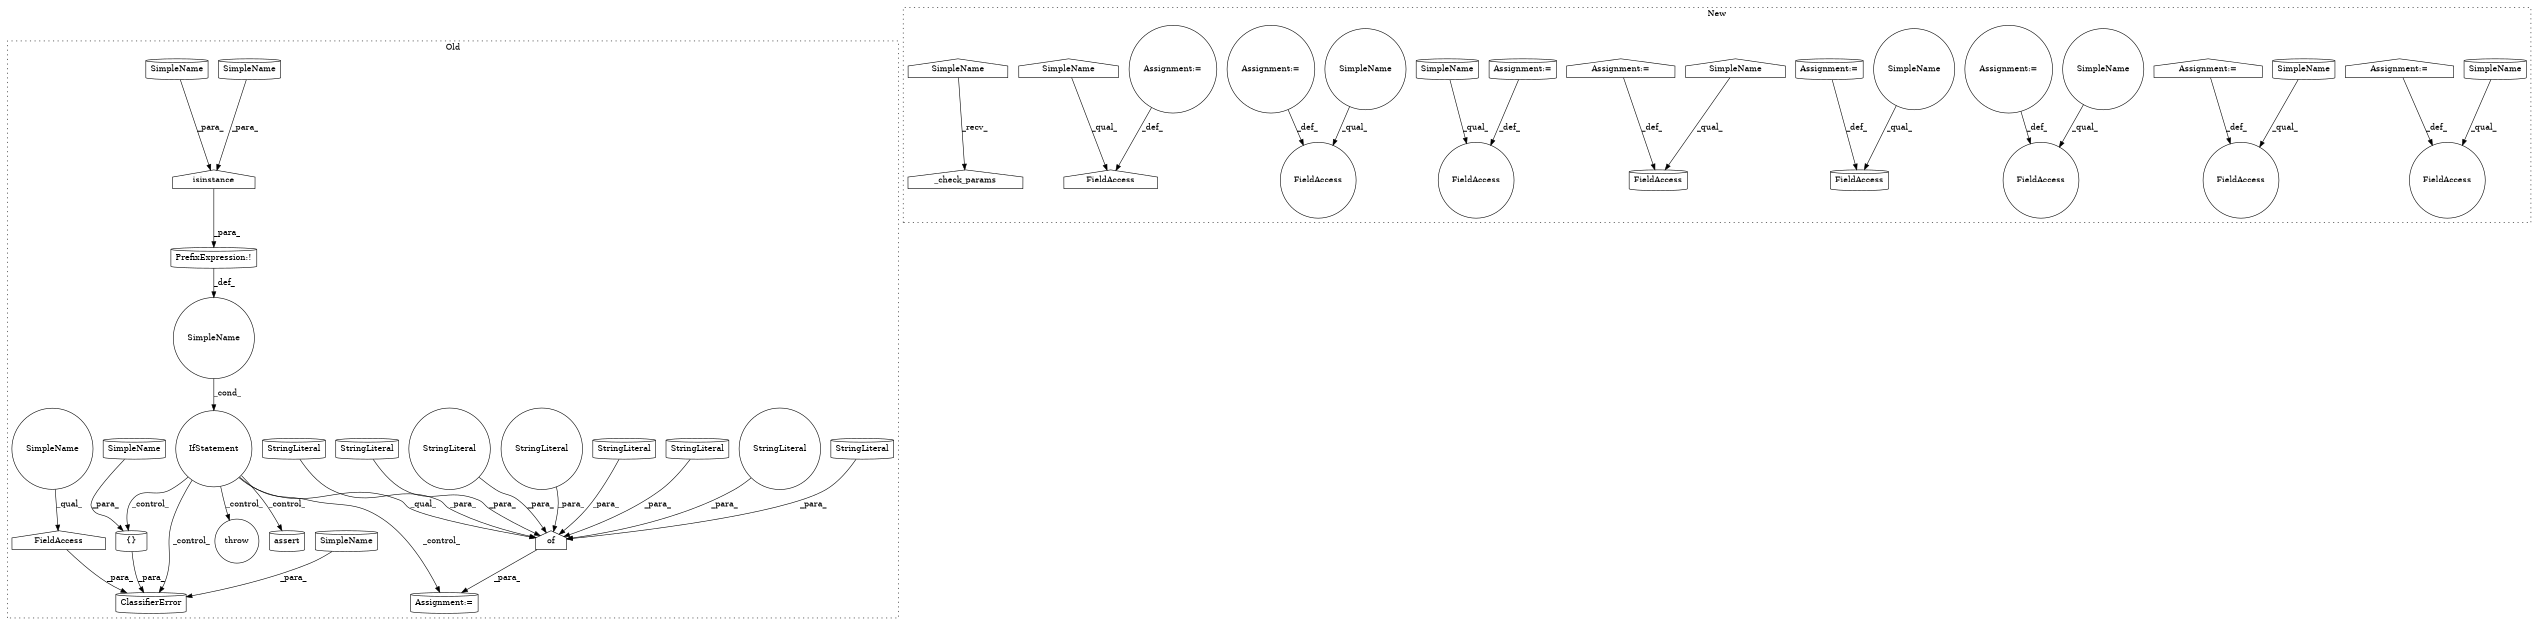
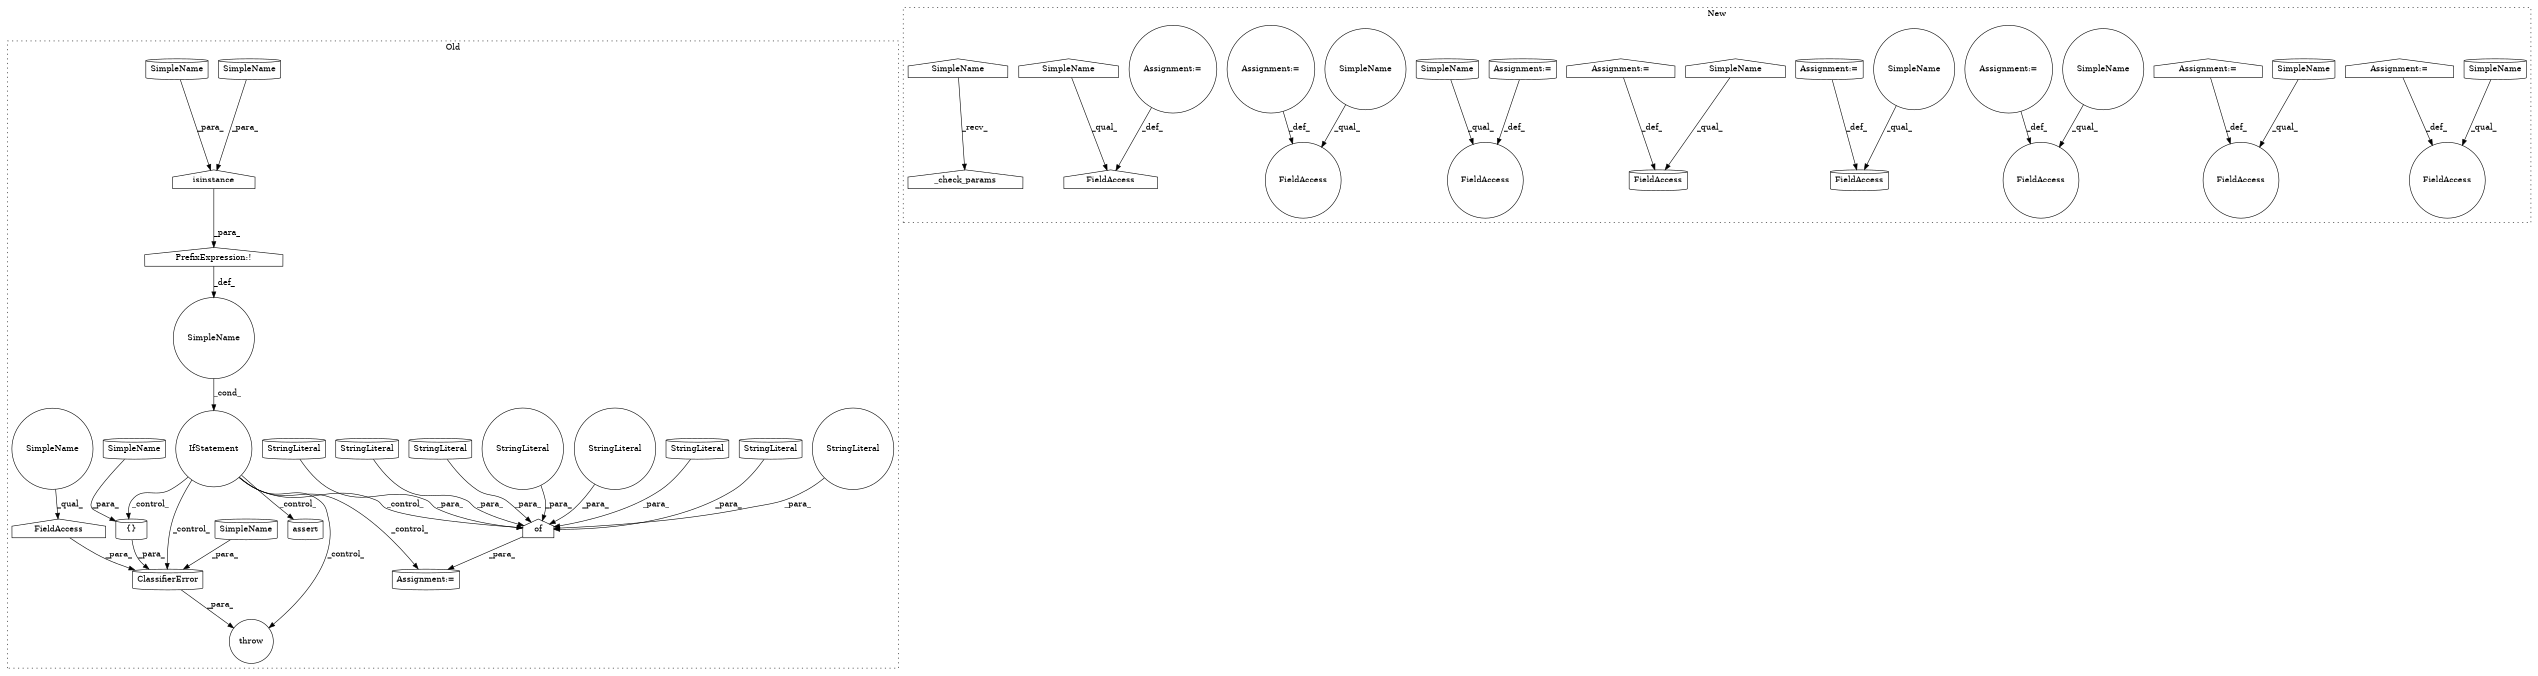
(214, 258) -> (214, 258)
(423, 504) -> (405, 504)
none -> (205, 607)
